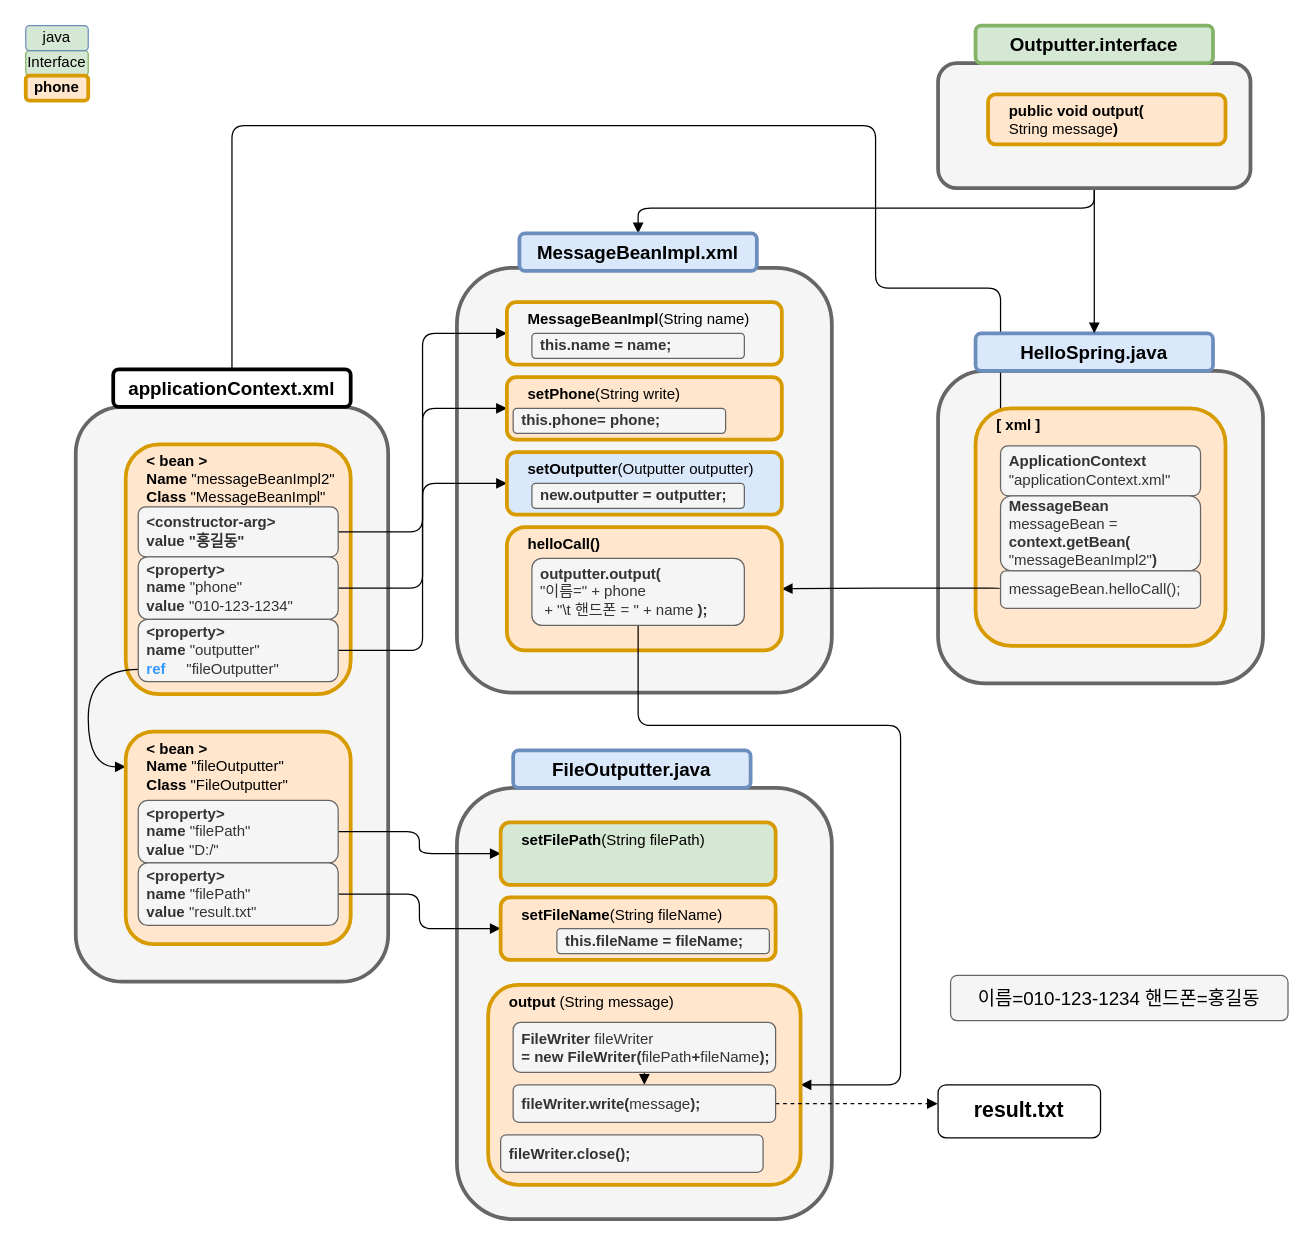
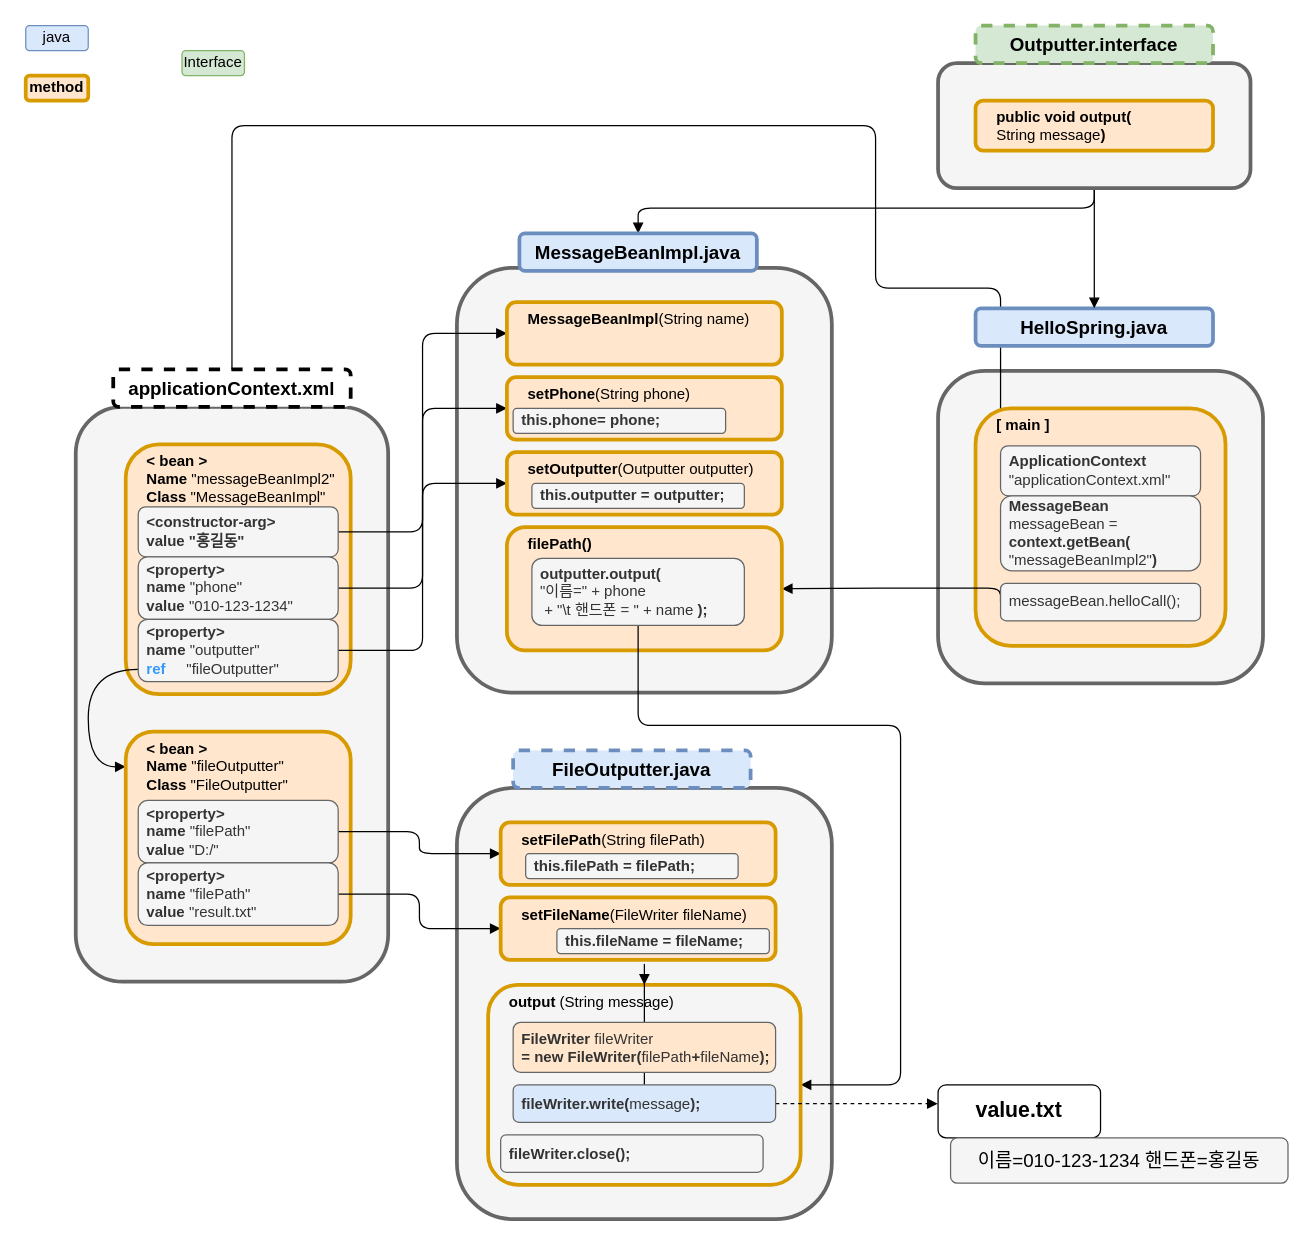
(57, 38) -> (57, 38)
(1094, 44) -> (1094, 44)
(57, 63) -> (213, 63)
(57, 88) -> (57, 88)
(1107, 119) -> (1094, 126)
(638, 252) -> (638, 252)
(640, 320) -> (640, 320)
(638, 346) -> none
(1094, 352) -> (1094, 327)
(232, 388) -> (232, 388)
(615, 395) -> (617, 395)
(1020, 426) -> (1025, 426)
(655, 479) -> (655, 479)
(642, 496) -> (643, 496)
(567, 545) -> (566, 545)
(1101, 590) -> (1101, 602)
(632, 769) -> (632, 769)
(628, 841) -> (628, 841)
none -> (632, 866)
(628, 916) -> (641, 916)
(1119, 998) -> (1119, 1161)
(602, 1003) -> (602, 1003)
(644, 1048) -> (644, 1048)
(644, 1074) -> (644, 989)
(644, 1104) -> (644, 1104)
(1019, 1112) -> (1019, 1112)
